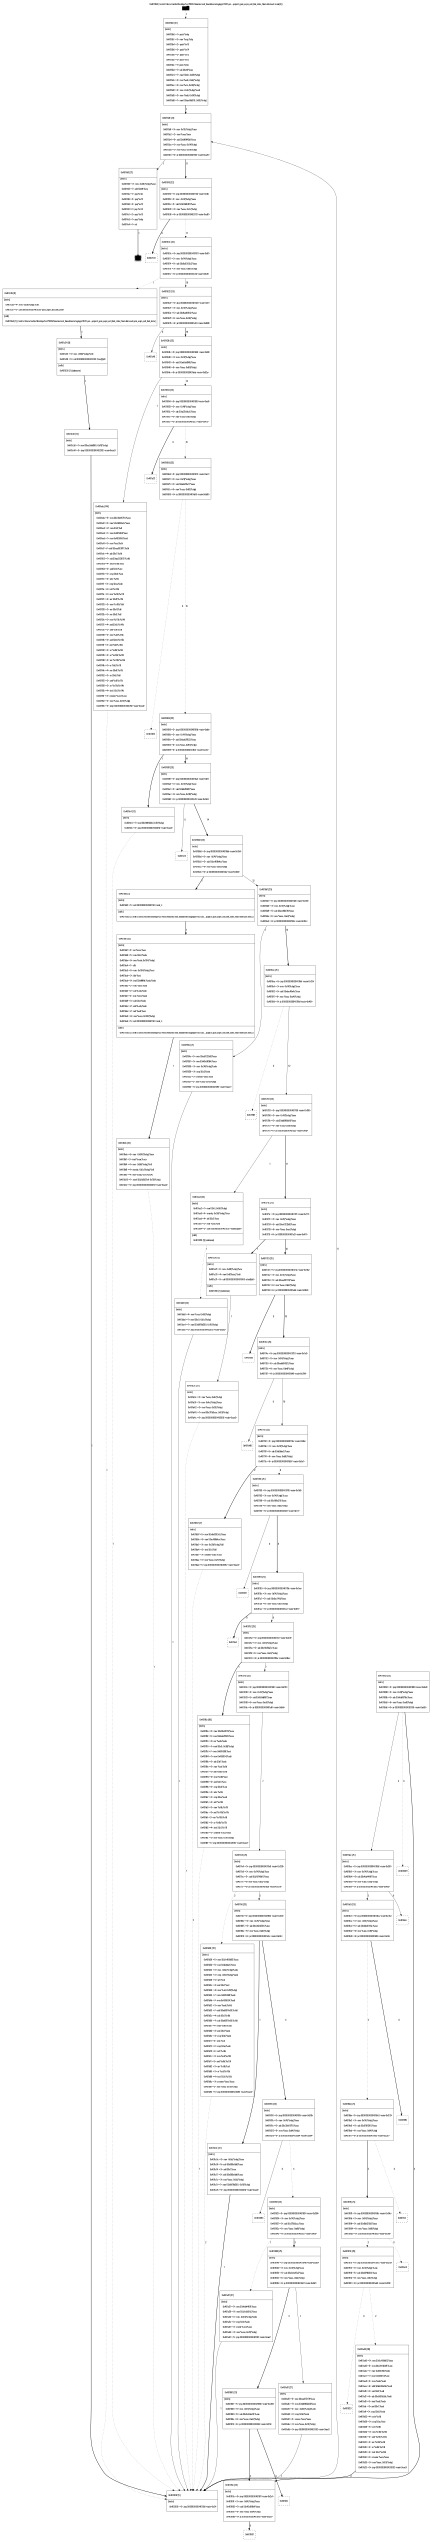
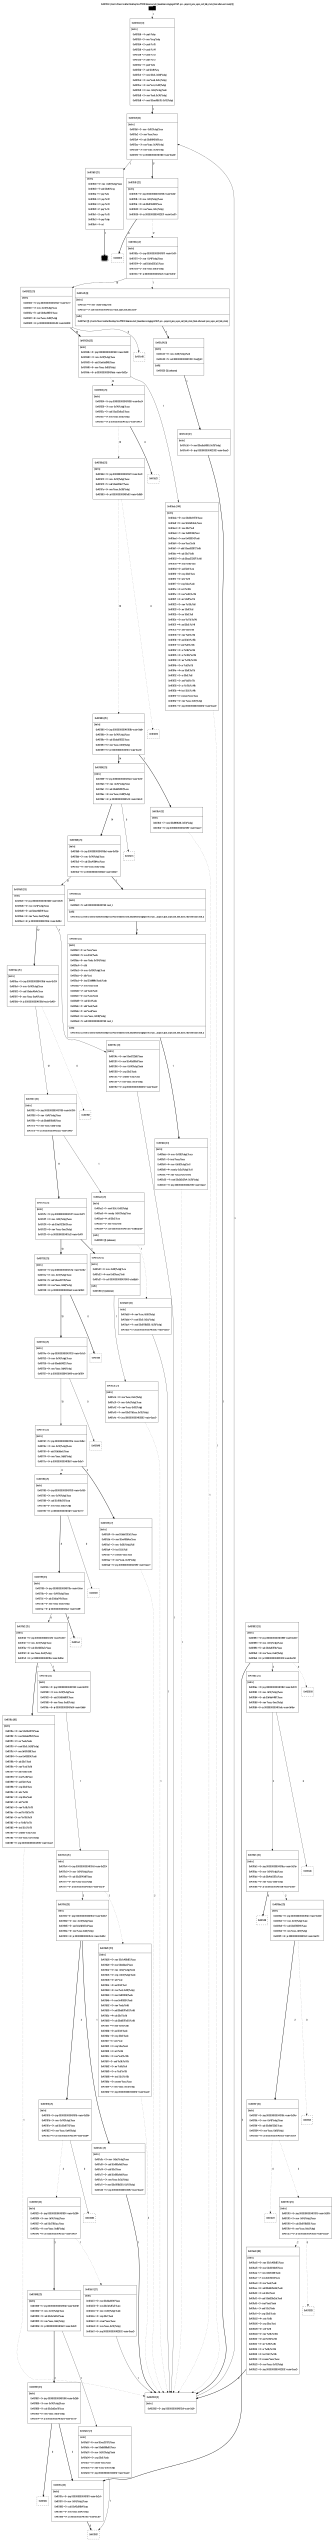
(263, 2480) -> (109, 2504)
